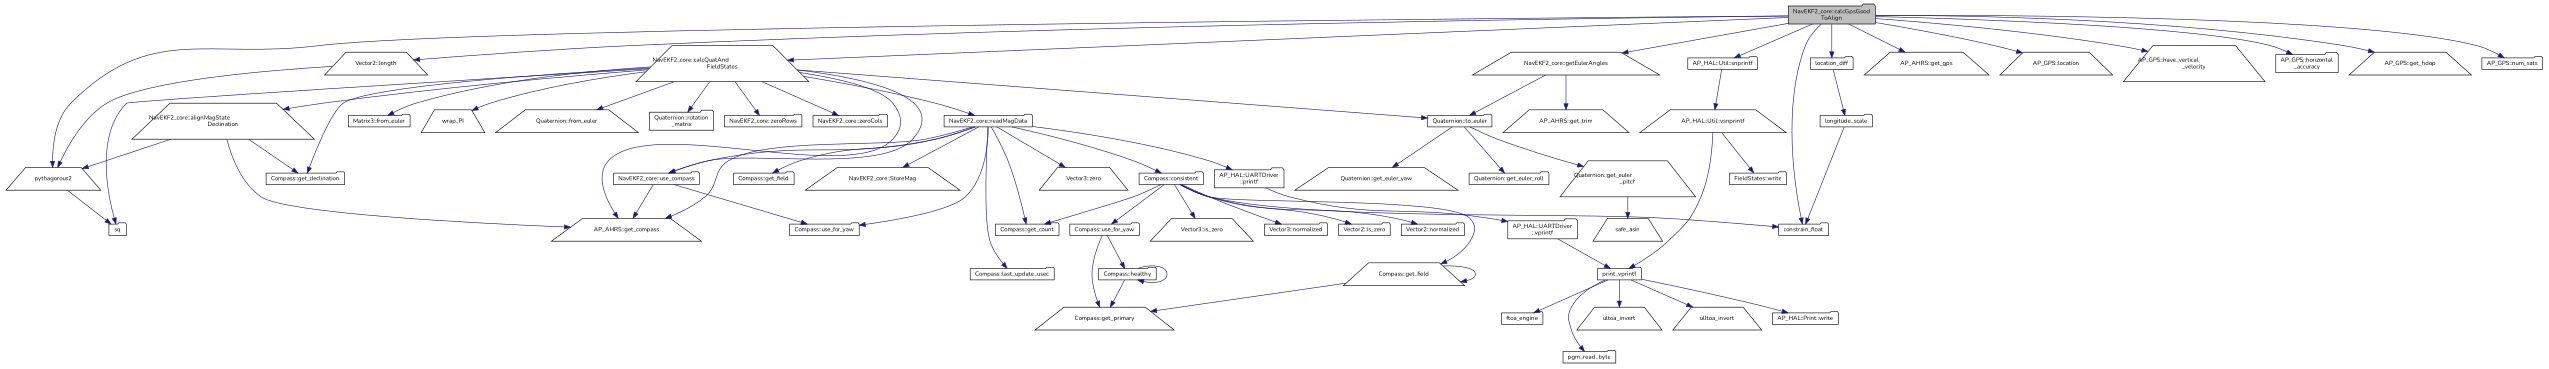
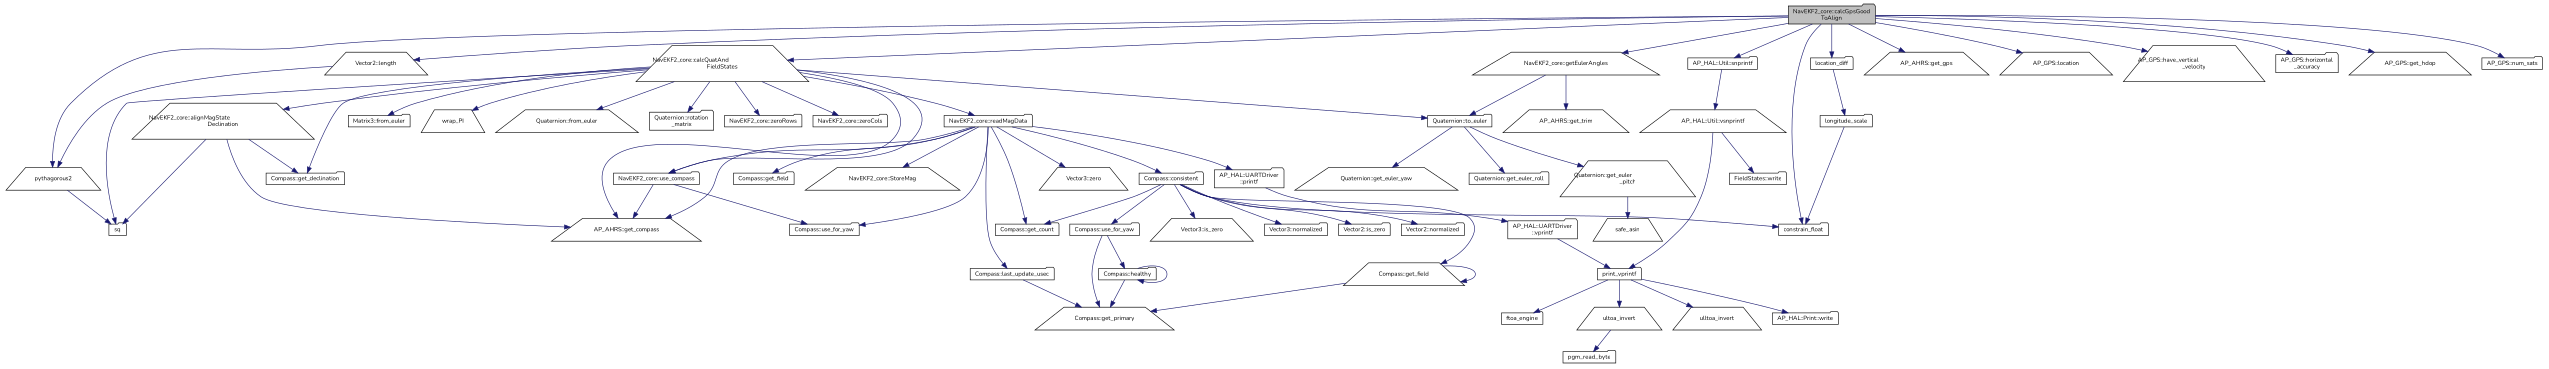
(129, 153) -> (166, 179)
none -> (1049, 292)
(1572, 307) -> (1604, 338)
